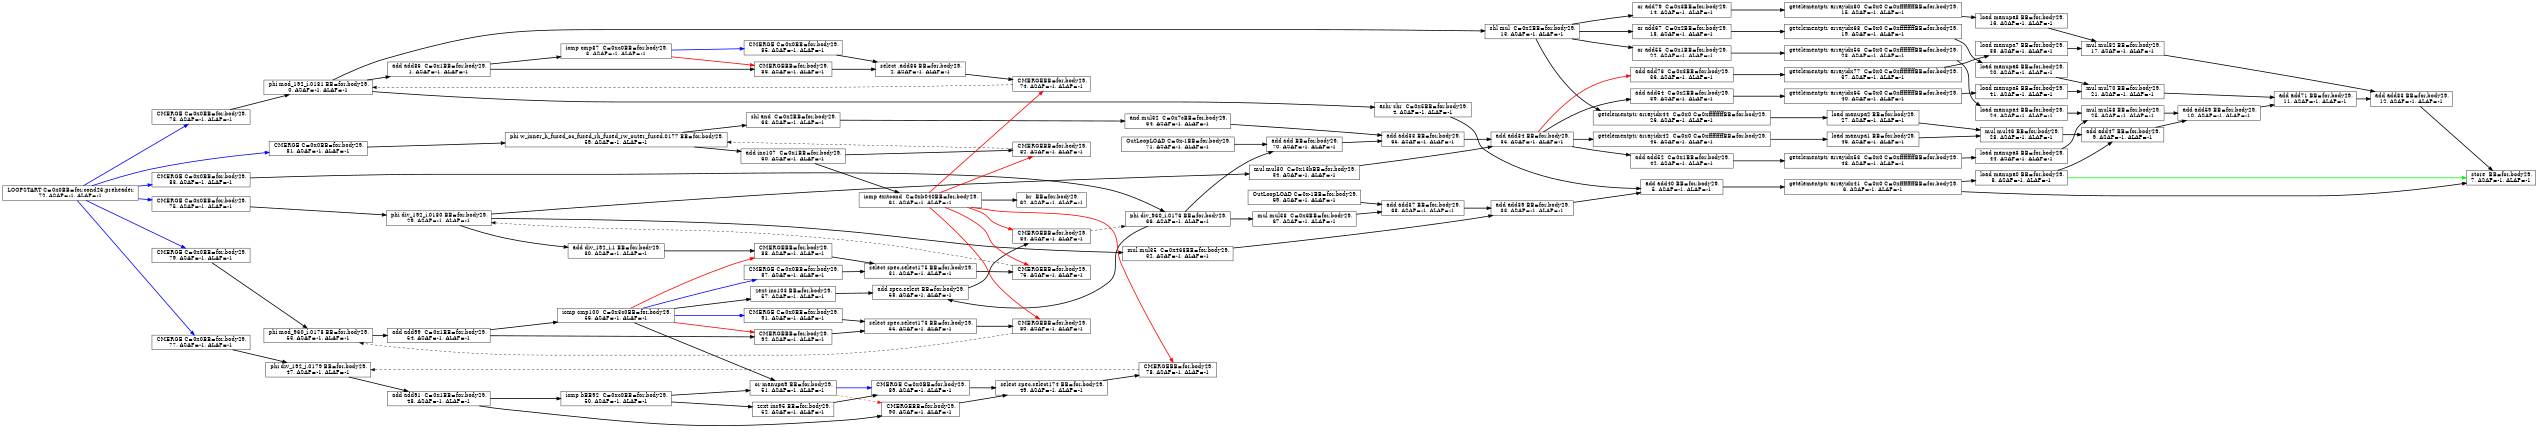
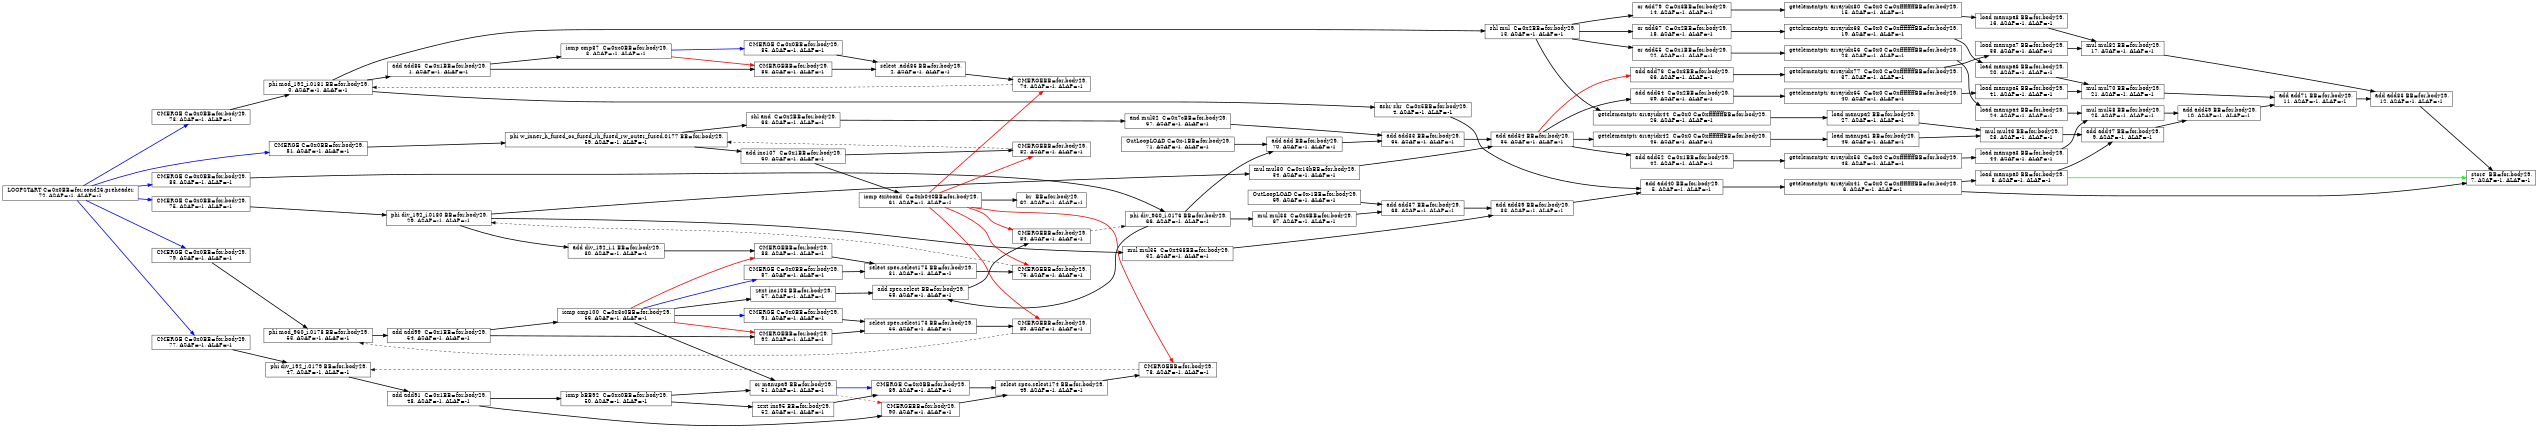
(1178, 121) -> (1178, 121)
